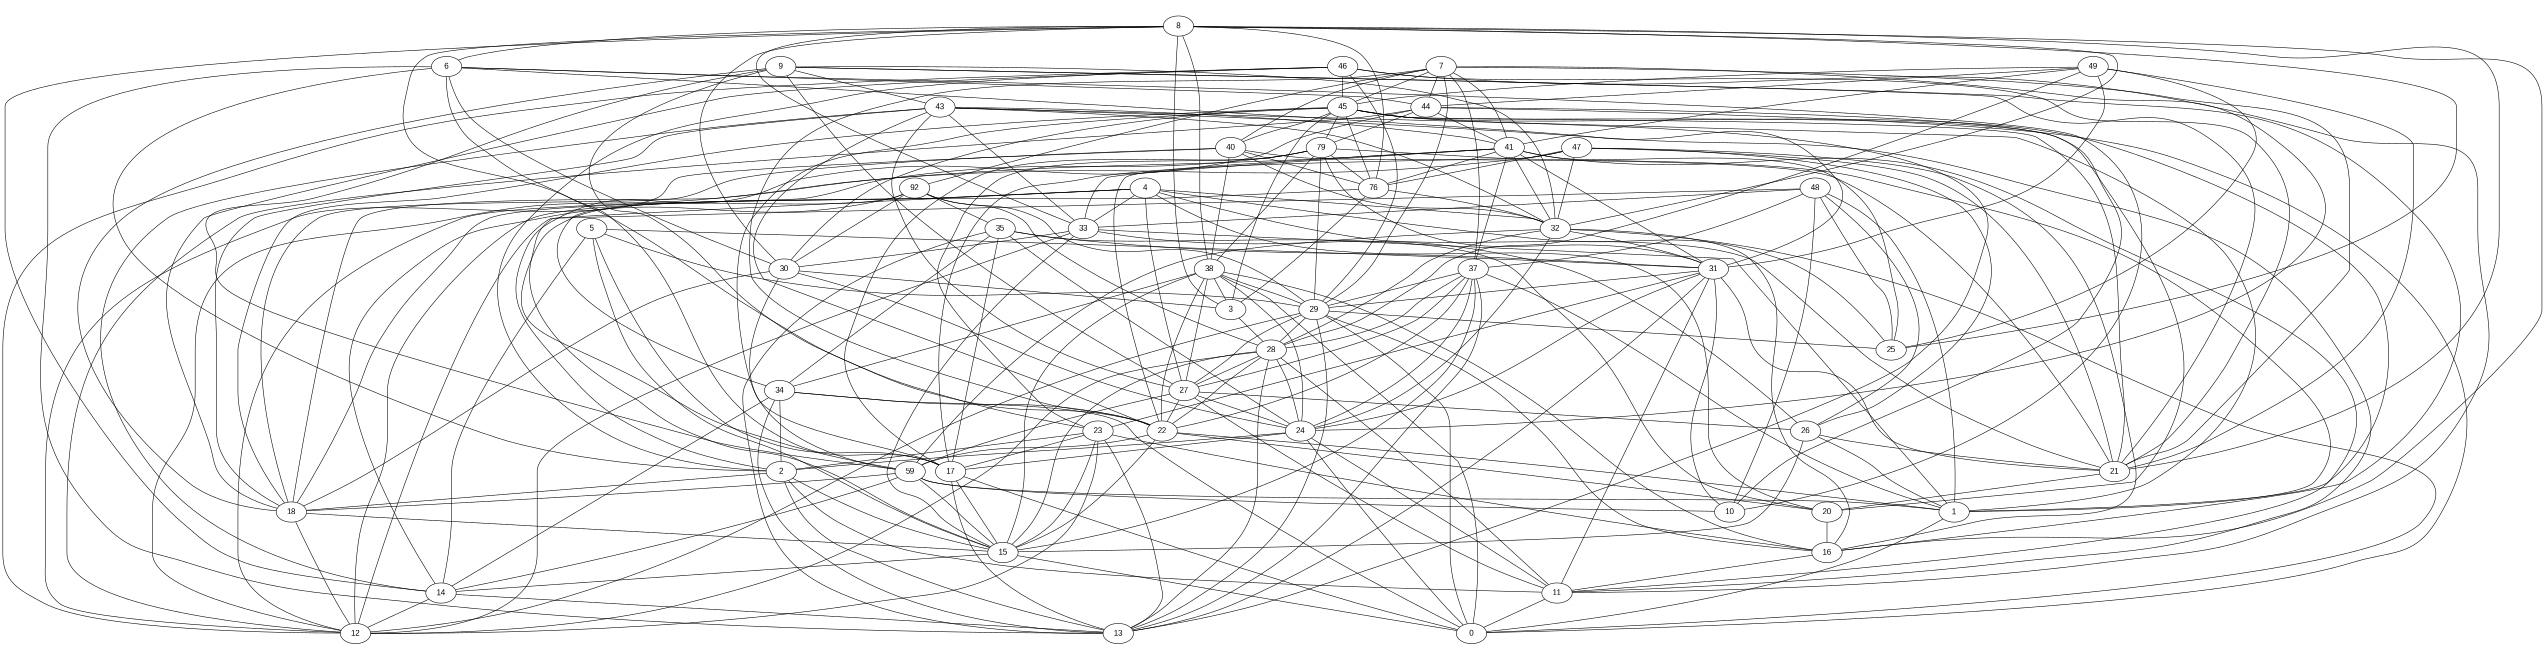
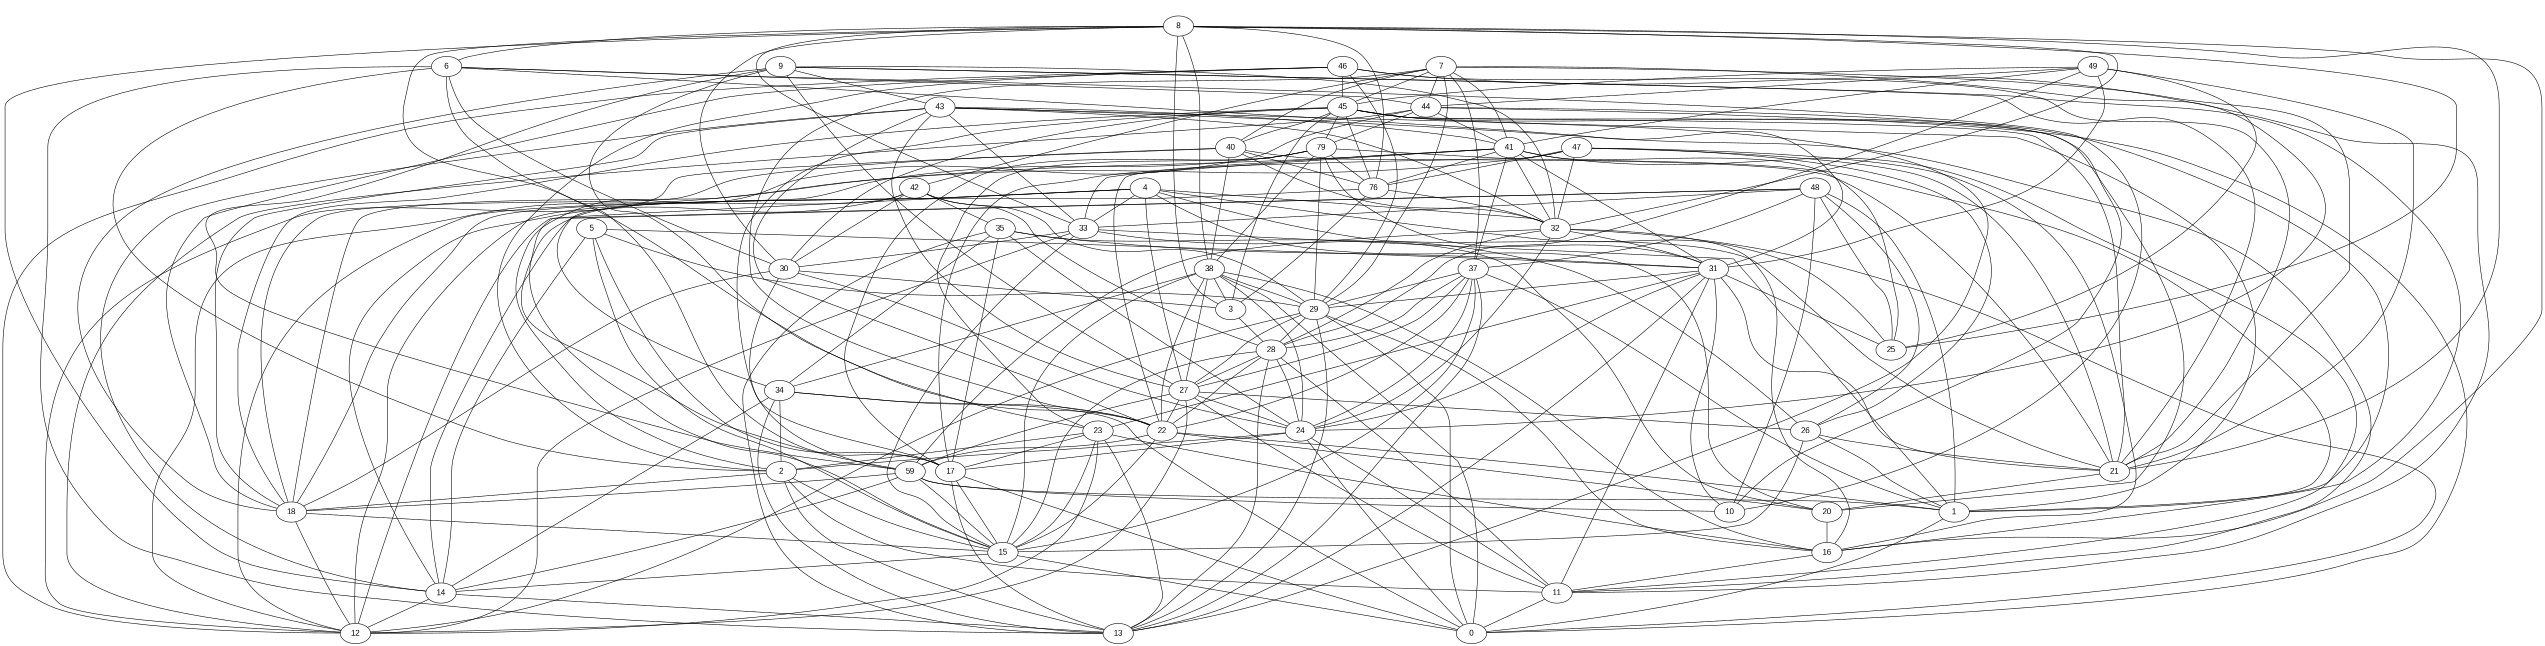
(915, 188) -> (915, 188)
none -> (984, 208)
(1589, 329) -> (1798, 308)
(837, 555) -> (852, 613)
